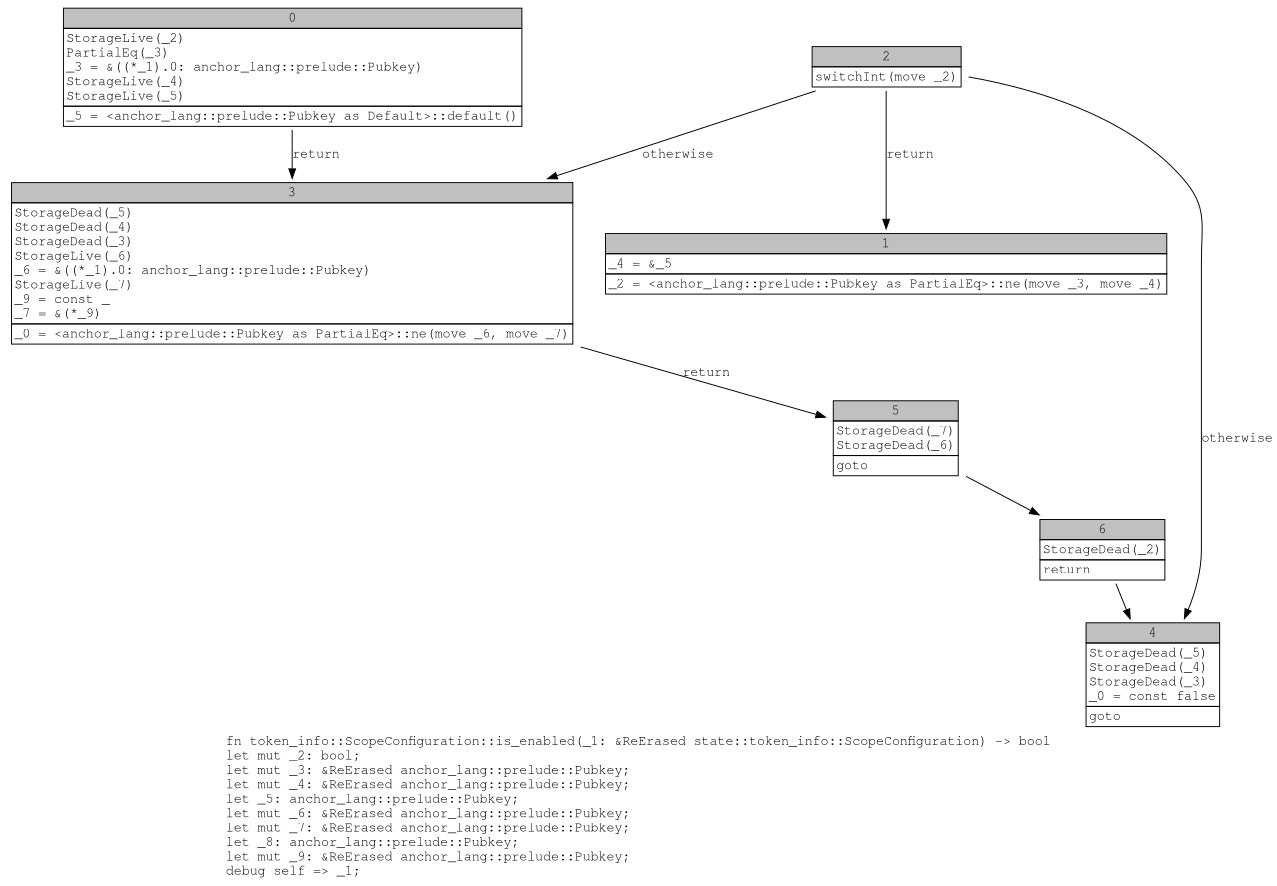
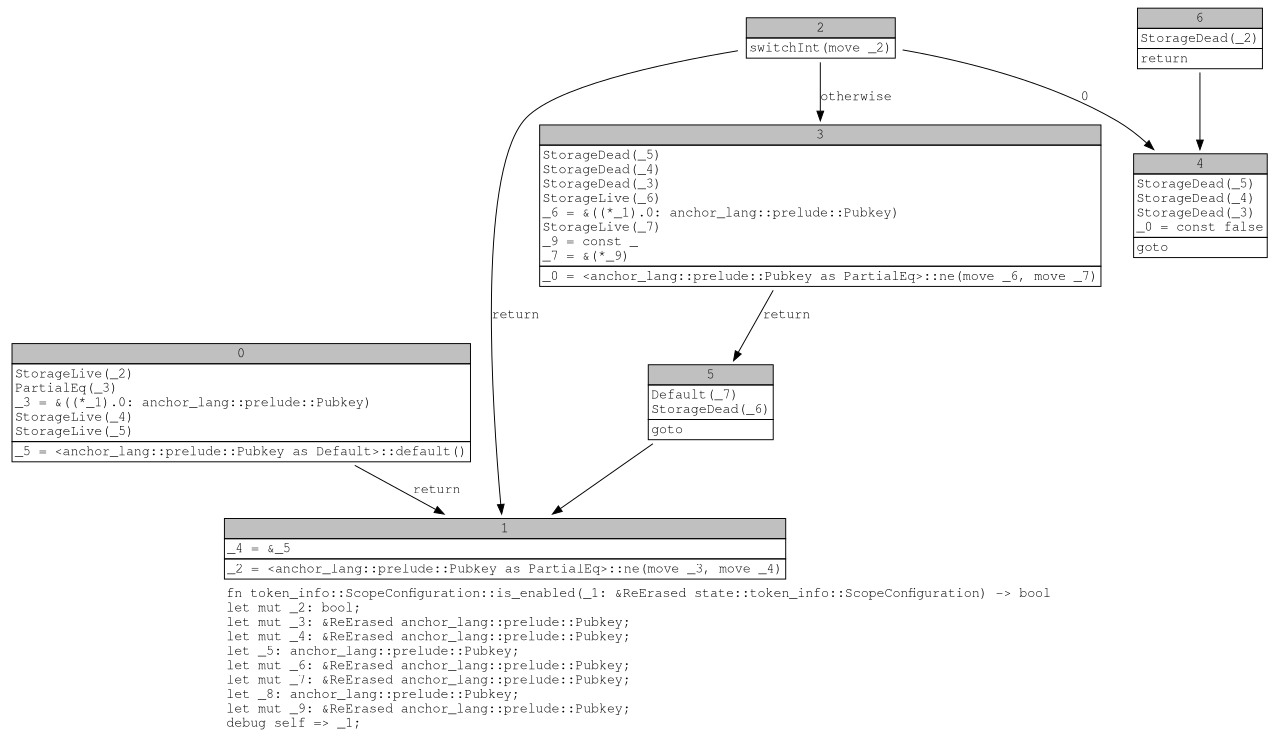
(292, 149) -> (395, 487)
(896, 431) -> (695, 395)
(1237, 438) -> (1085, 97)
(998, 493) -> (607, 476)
